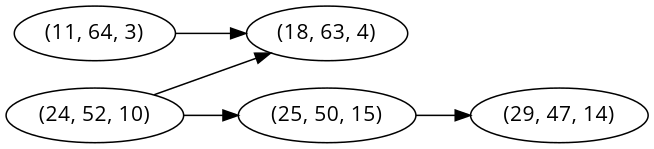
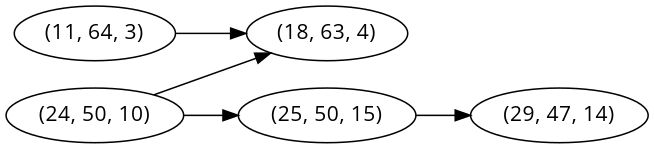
(95, 115) -> (95, 115)
